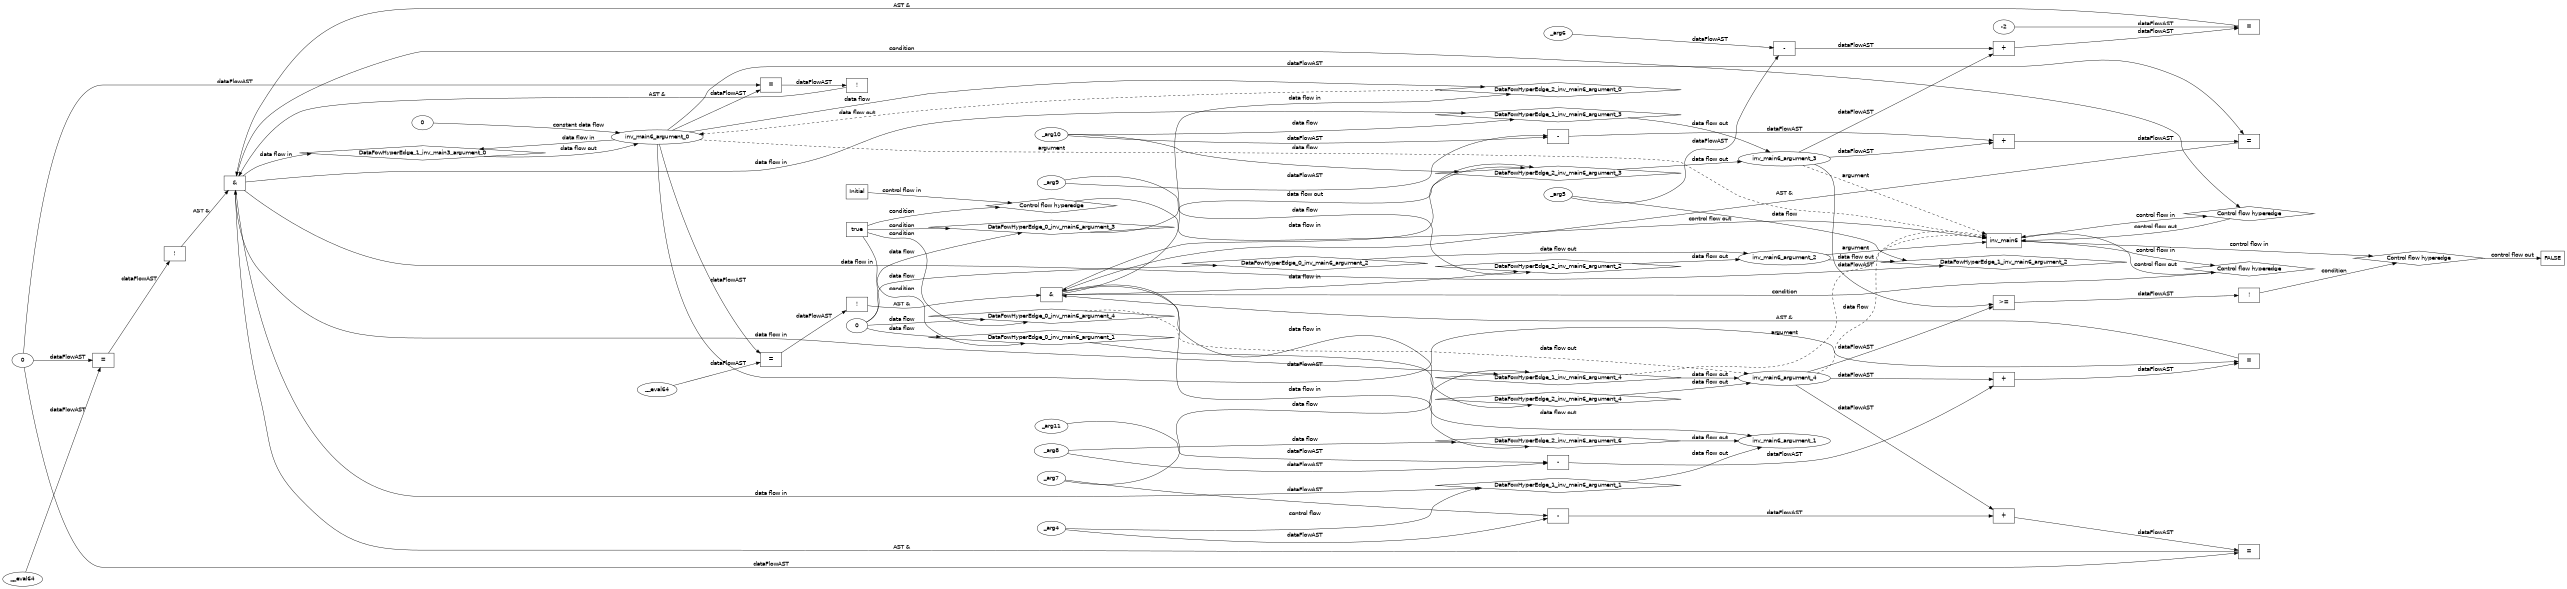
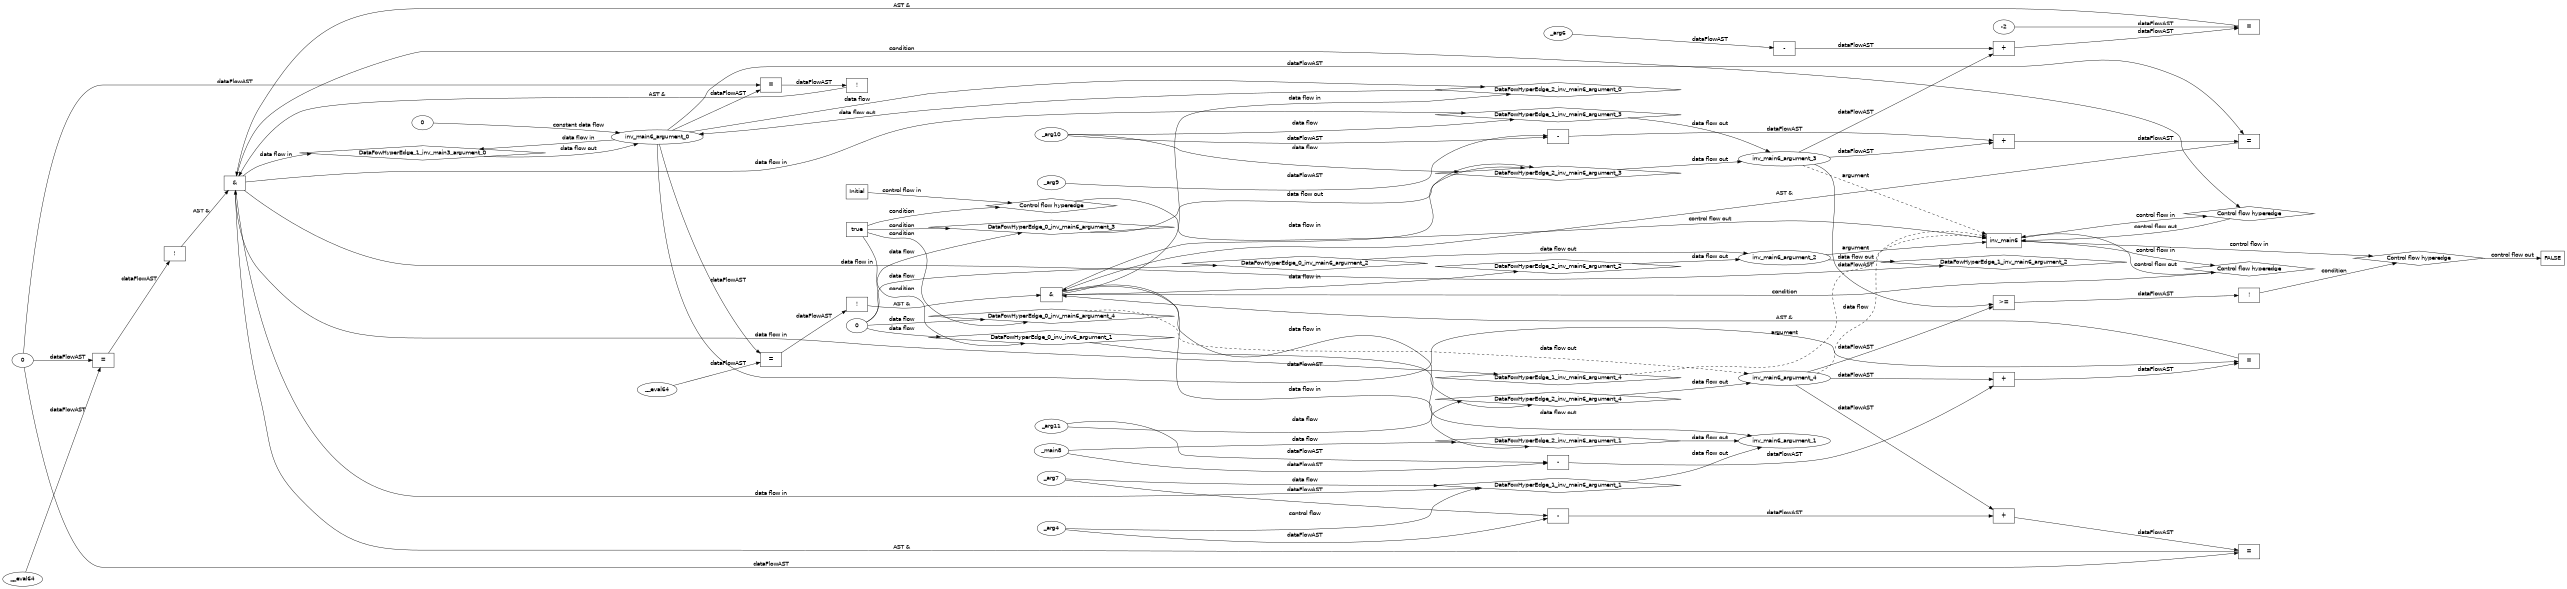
(1072, 100) -> (1072, 100)
(1347, 154) -> none
(1558, 195) -> none
(1304, 217) -> none
(1051, 338) -> (1051, 338)
(1706, 378) -> none
(1280, 411) -> (1250, 484)
none -> (1267, 432)
(1558, 441) -> (1558, 441)
(1051, 451) -> (1051, 451)
